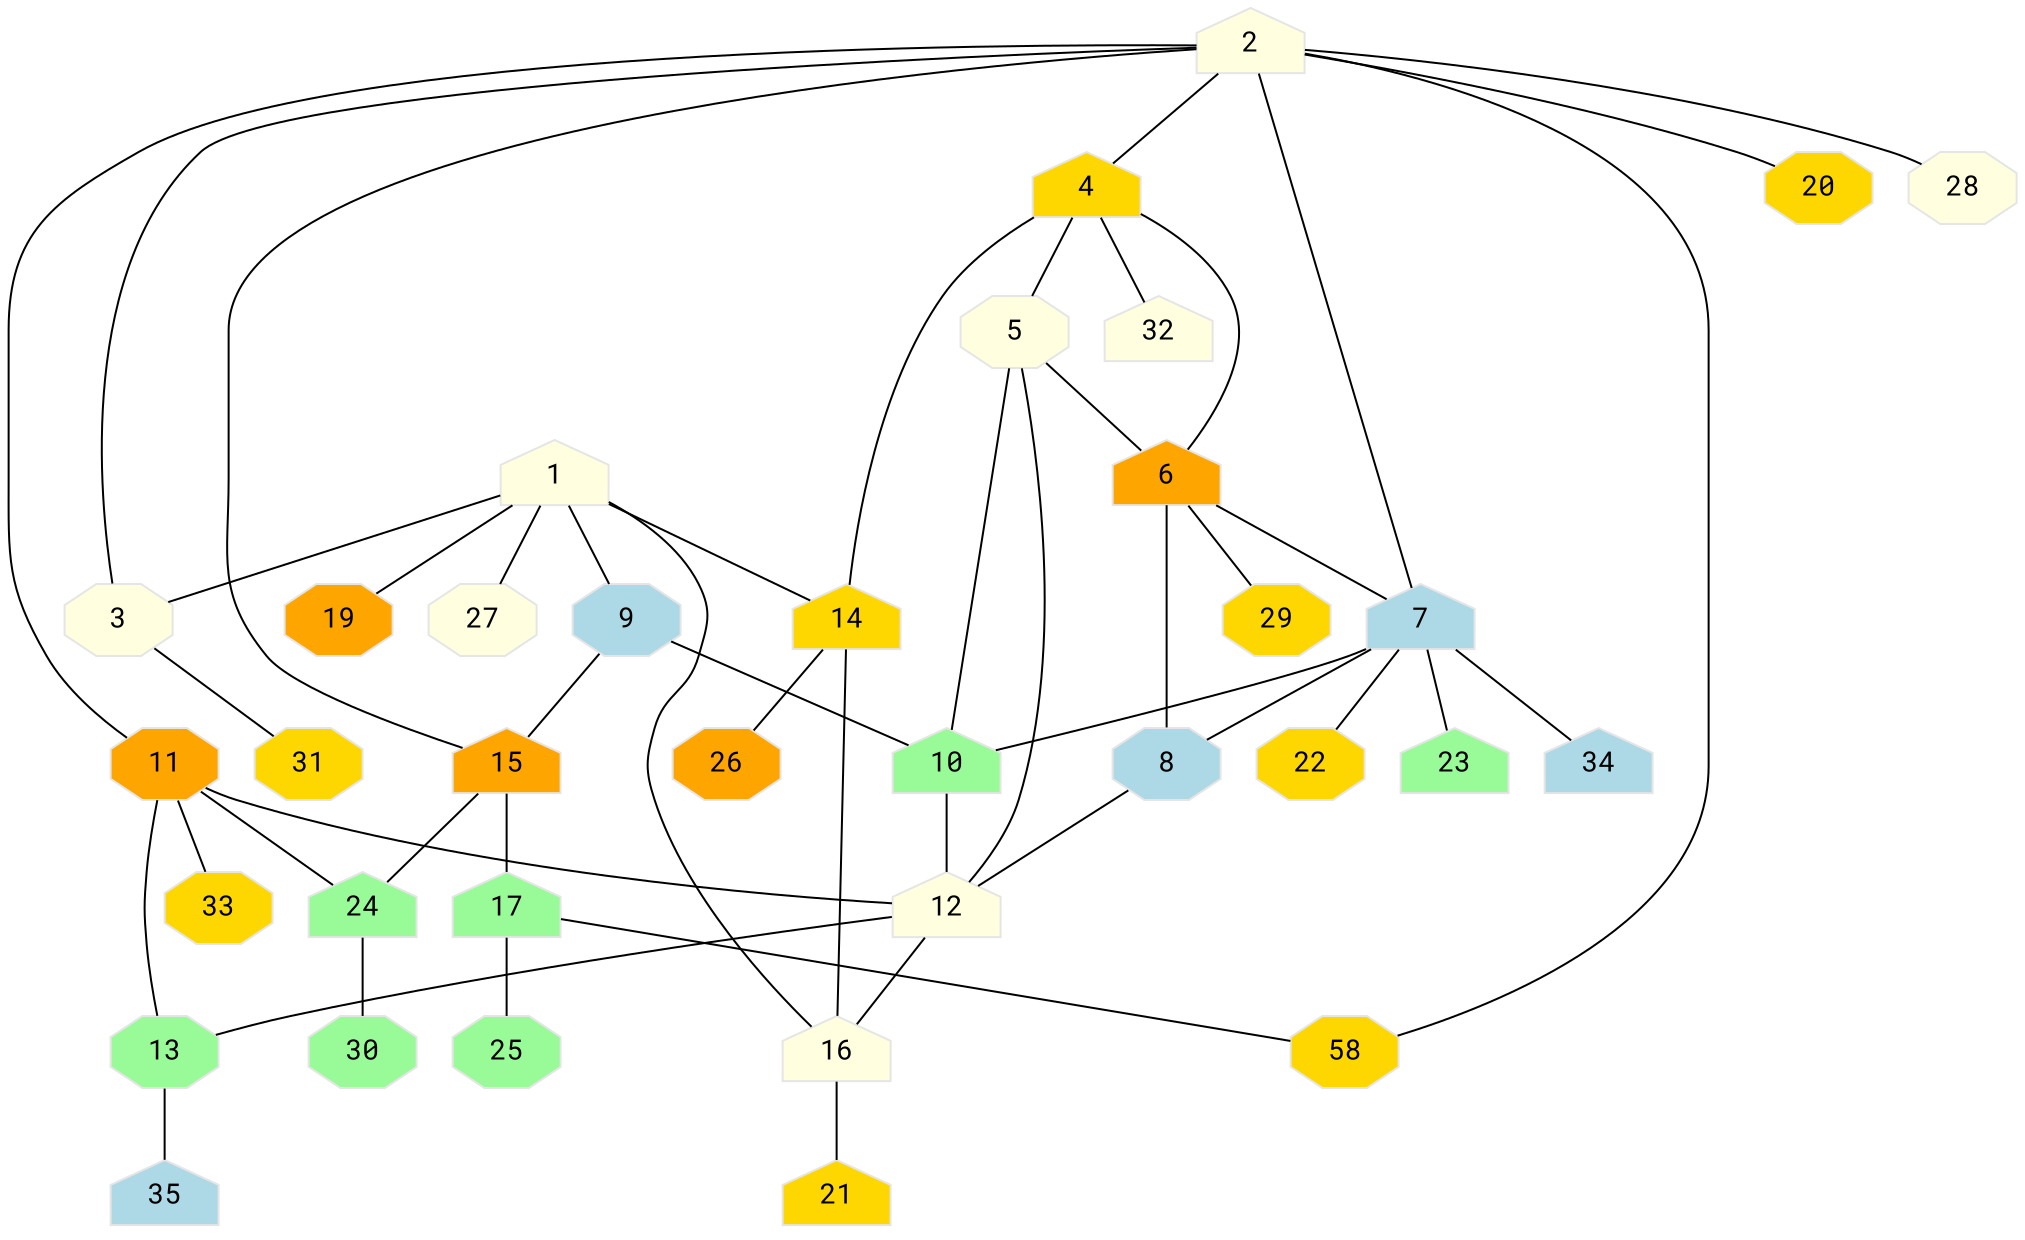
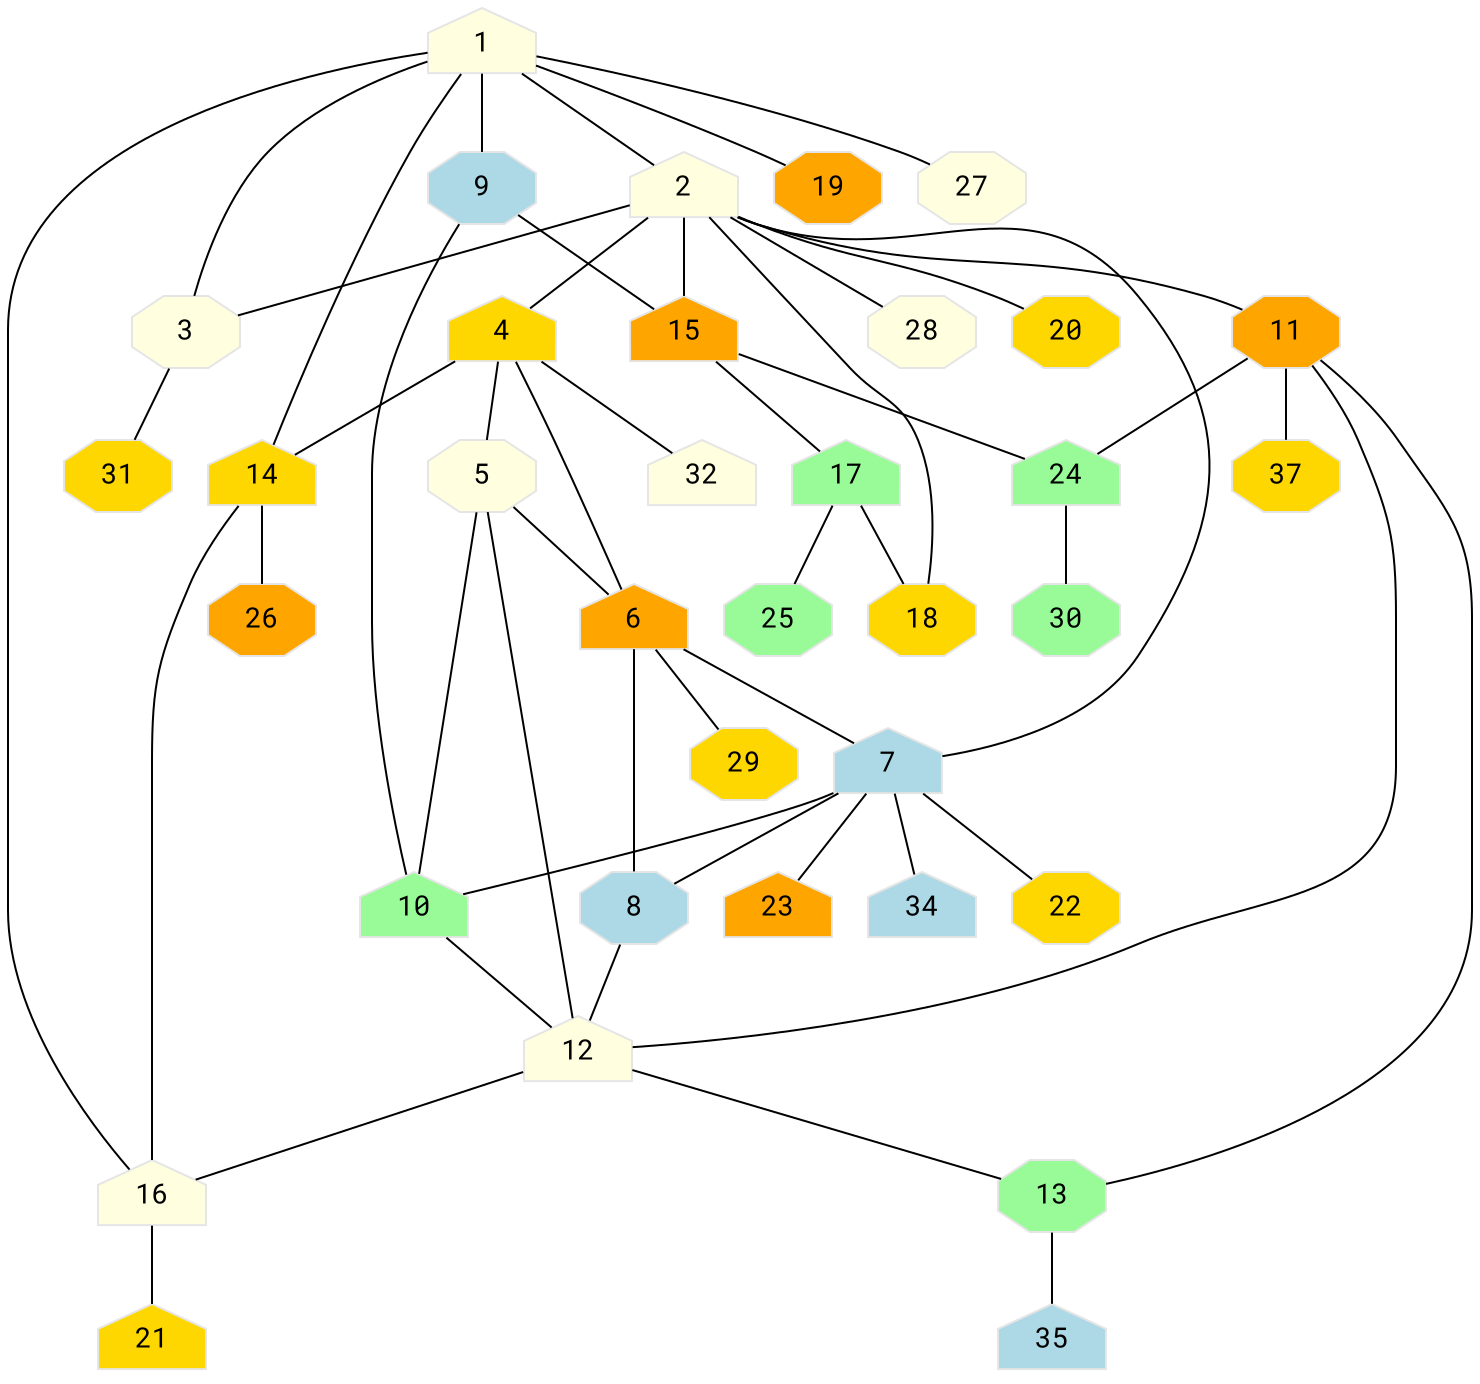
none -> (588, 119)
(1455, 764) -> (778, 908)
(219, 908) -> (1286, 476)
(1345, 1052) -> (922, 620)
